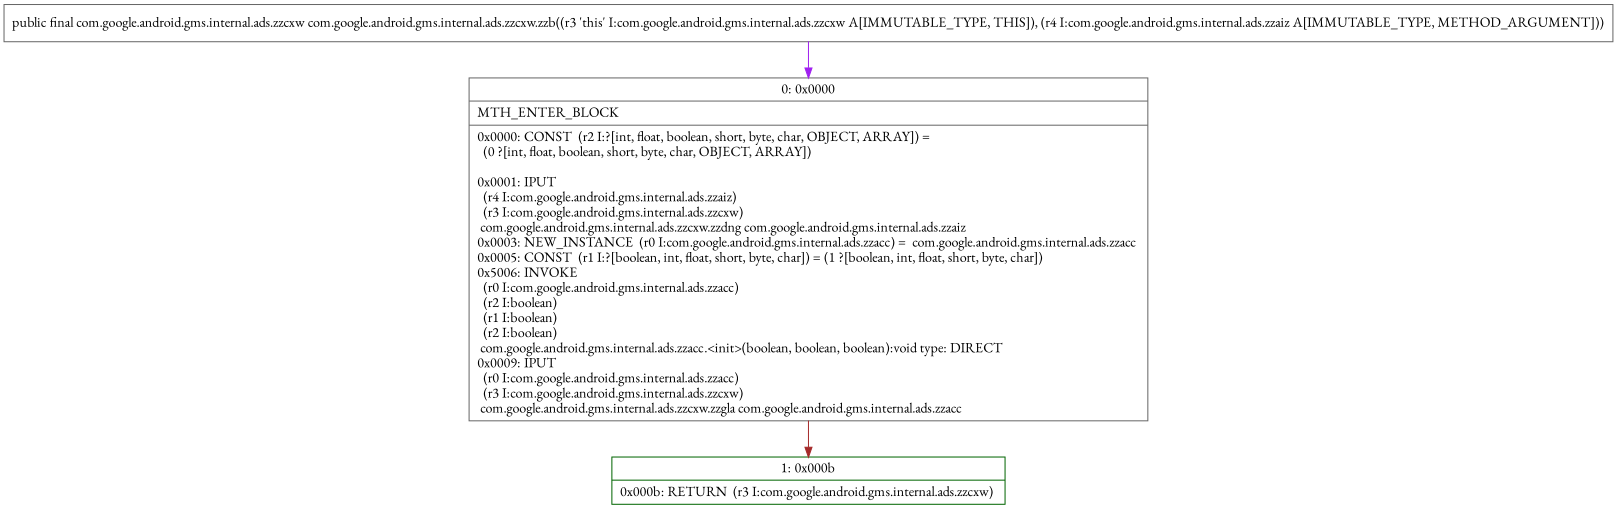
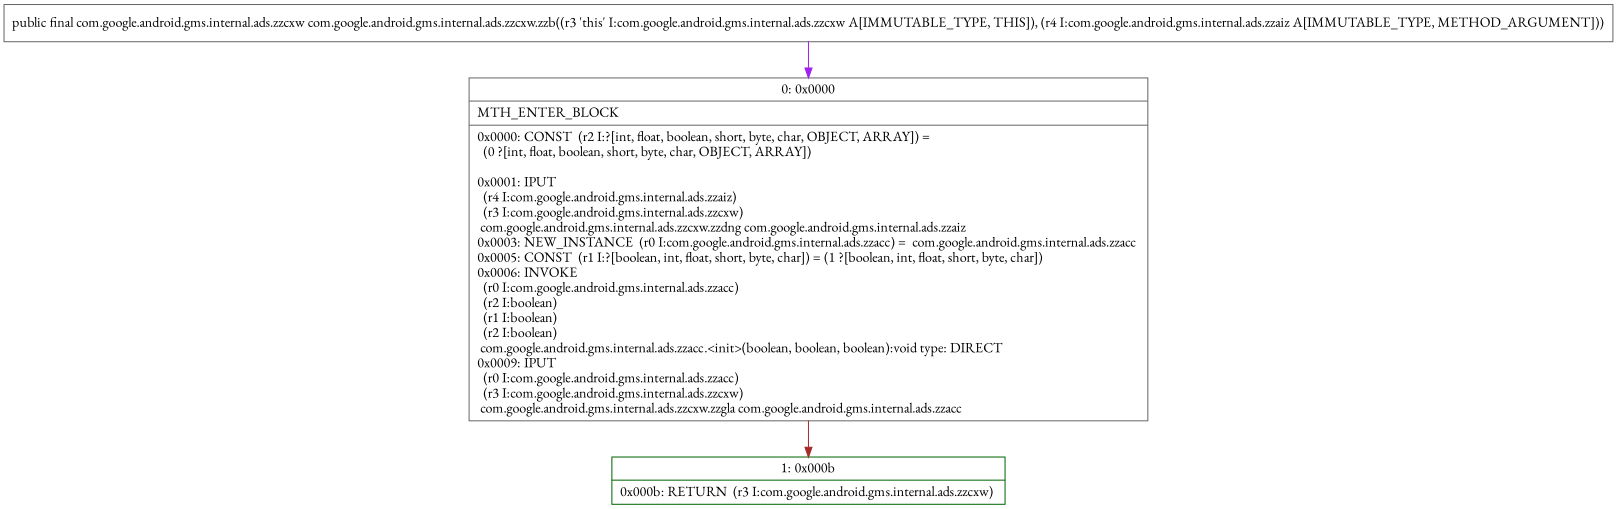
(530, 273) -> (530, 273)
